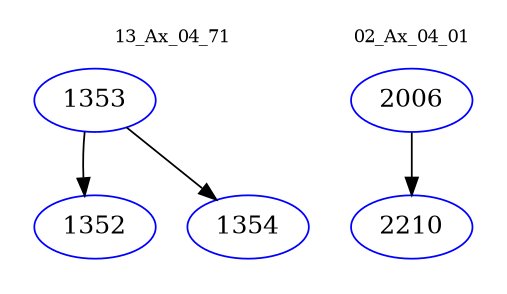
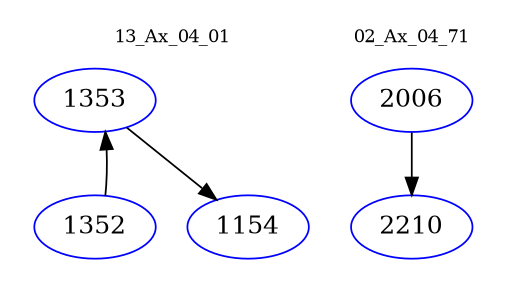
(172, 38) -> (172, 38)
(412, 38) -> (412, 38)
(83, 155) -> (107, 173)
(248, 227) -> (248, 227)
